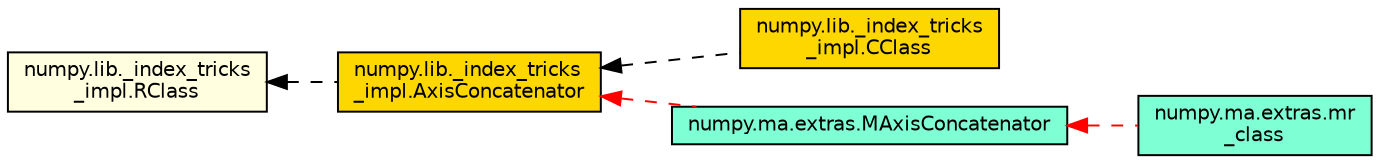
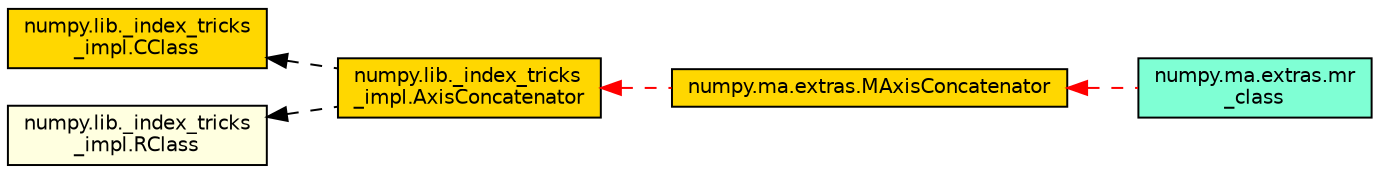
(680, 59) -> (312, 65)
(870, 126) -> (870, 88)
